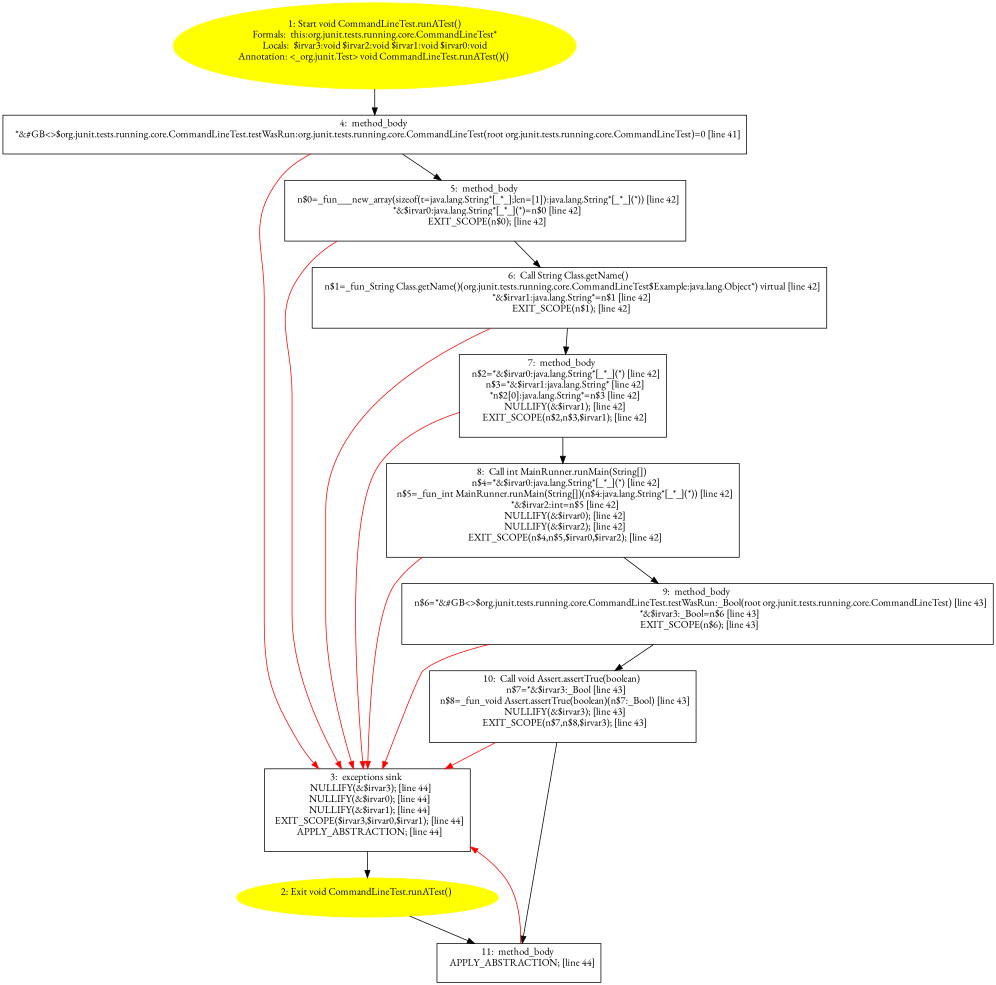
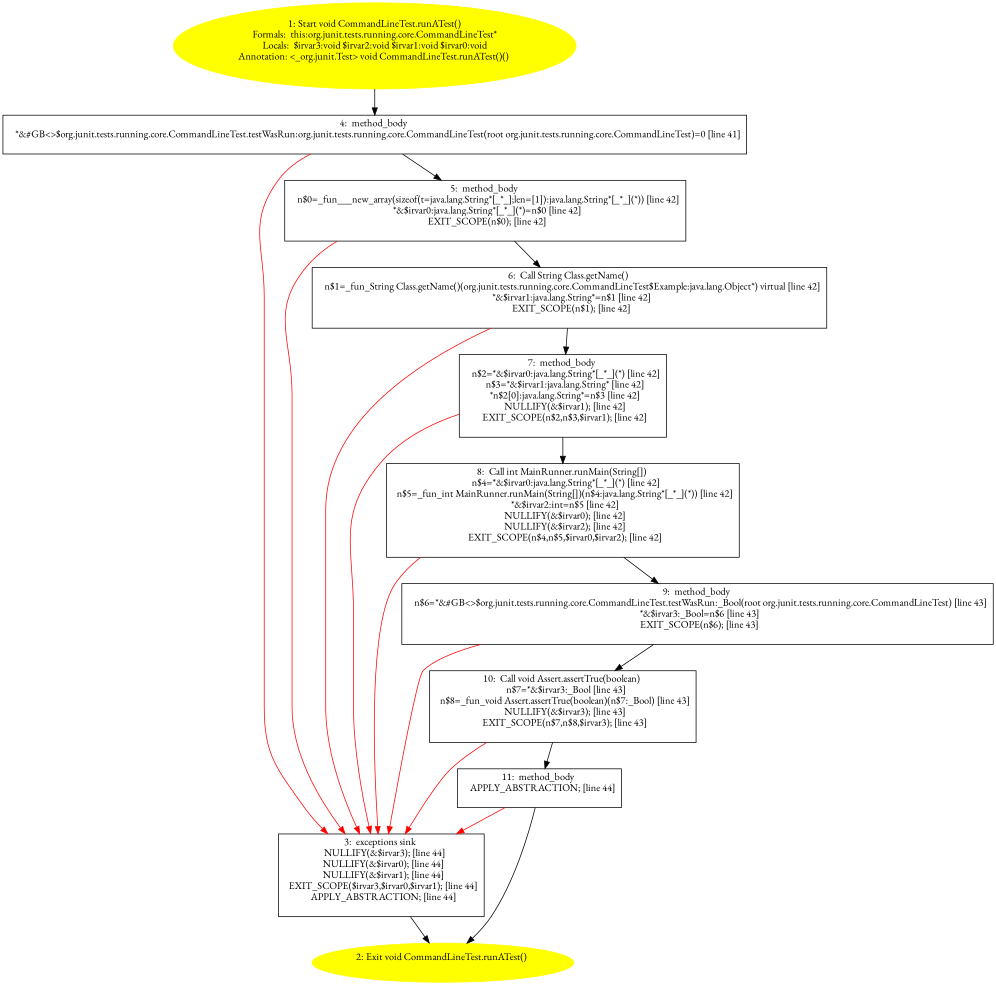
(439, 928) -> (512, 877)
